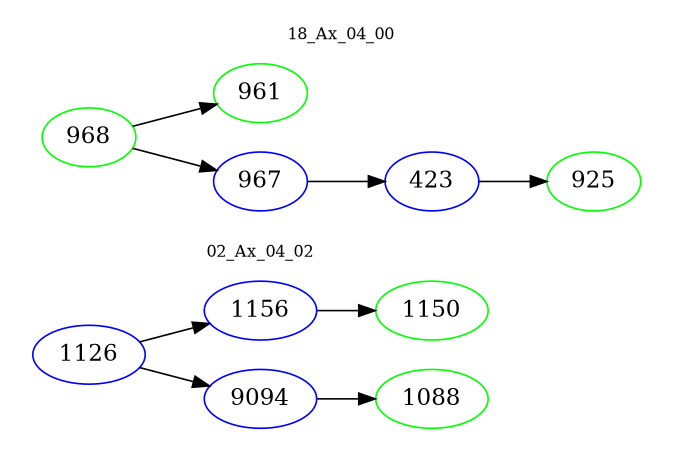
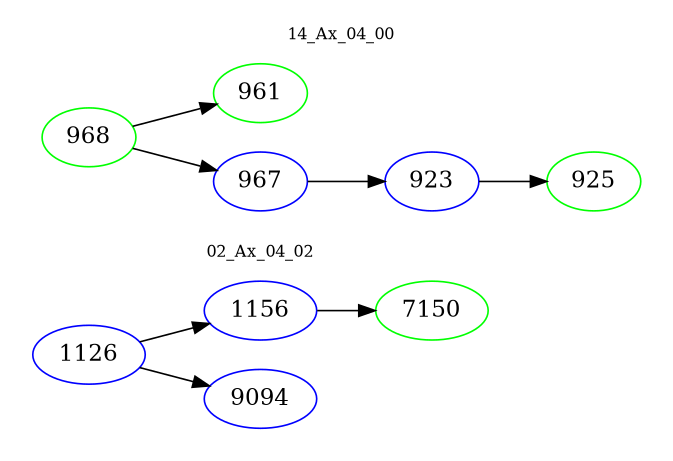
(341, 35) -> (341, 35)
(432, 181) -> (432, 181)
(432, 311) -> (432, 311)
(432, 399) -> none
